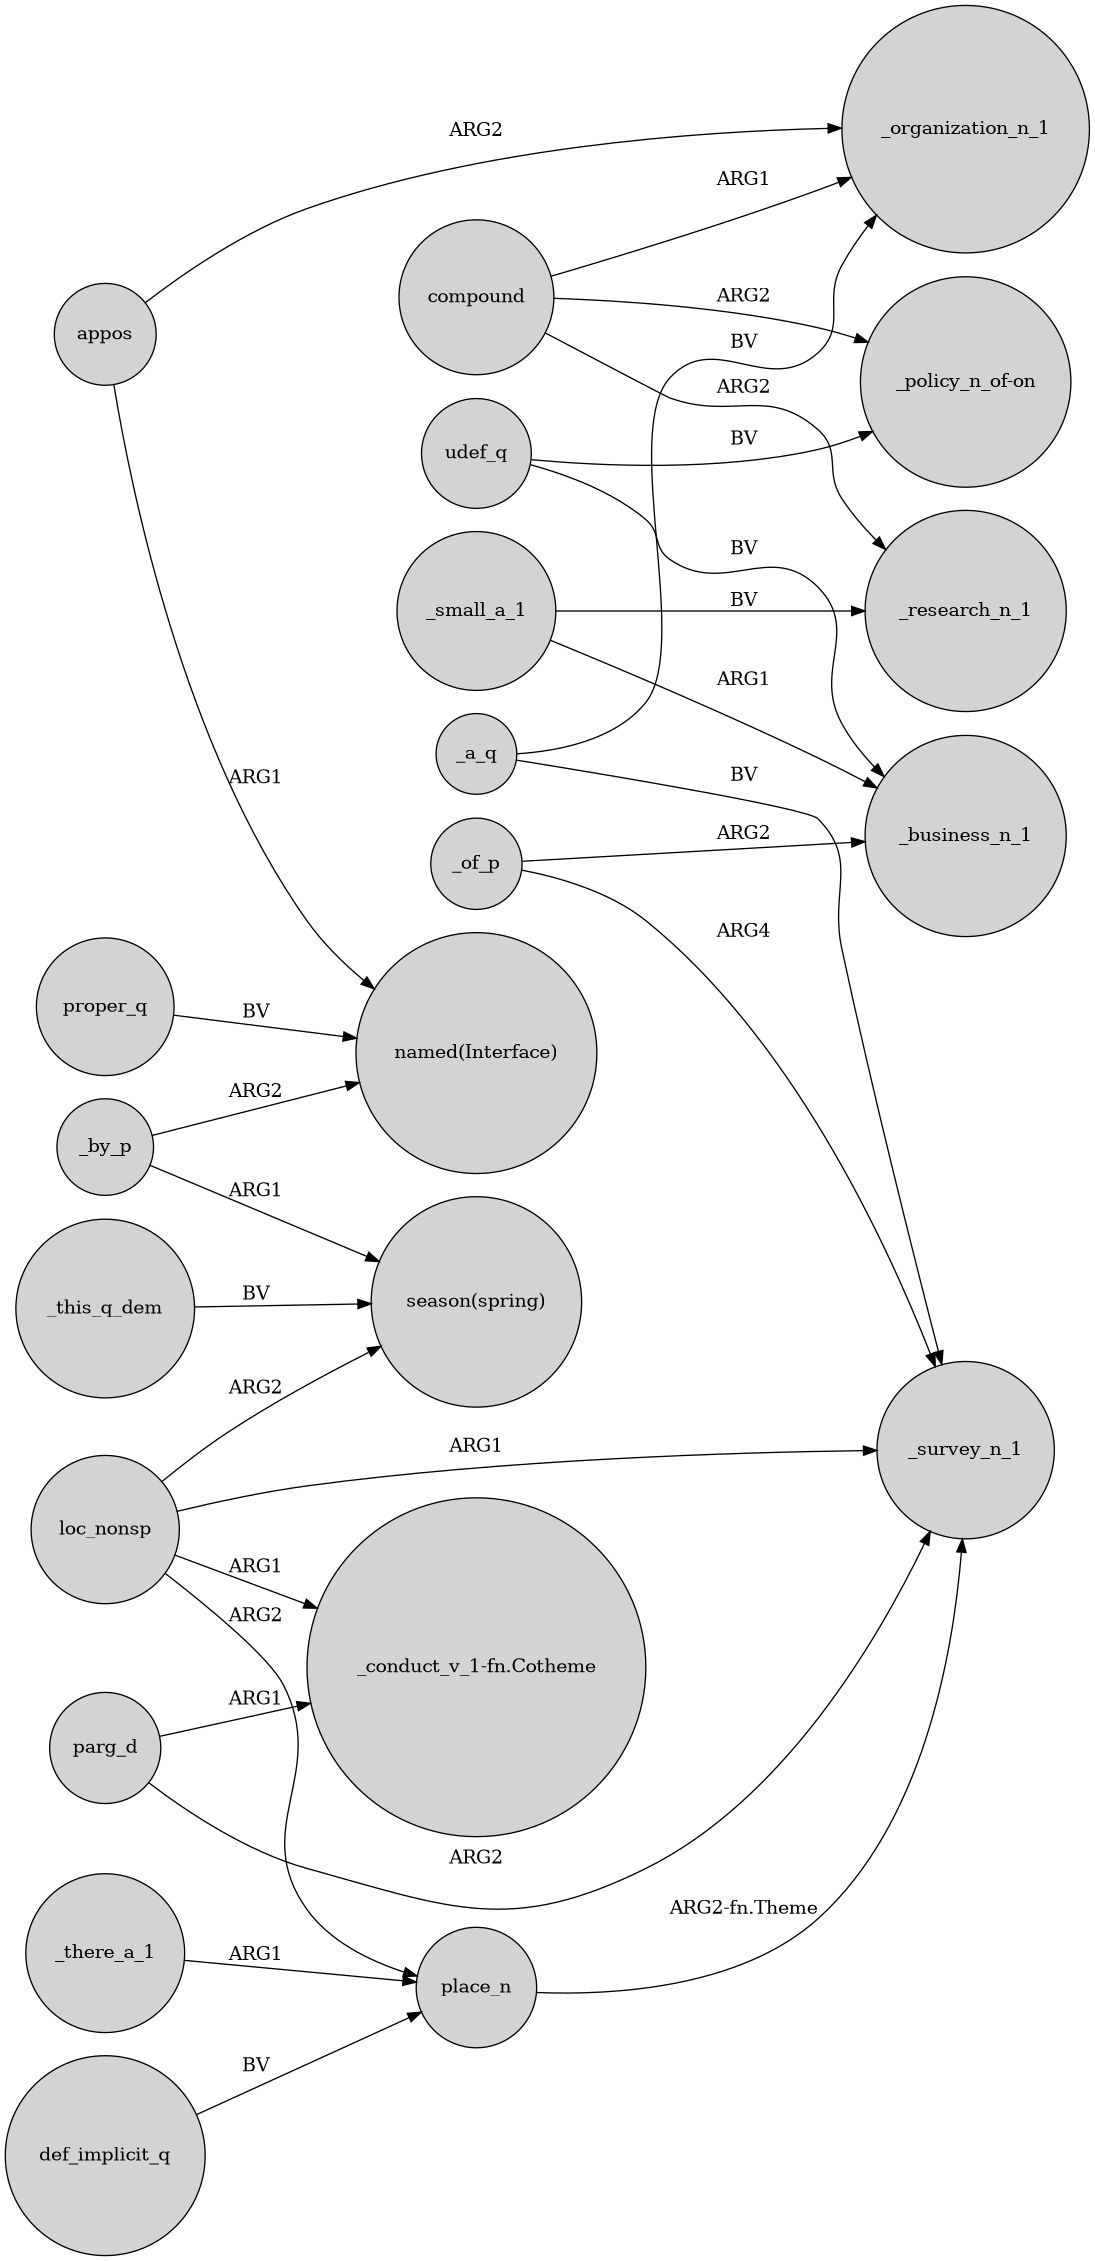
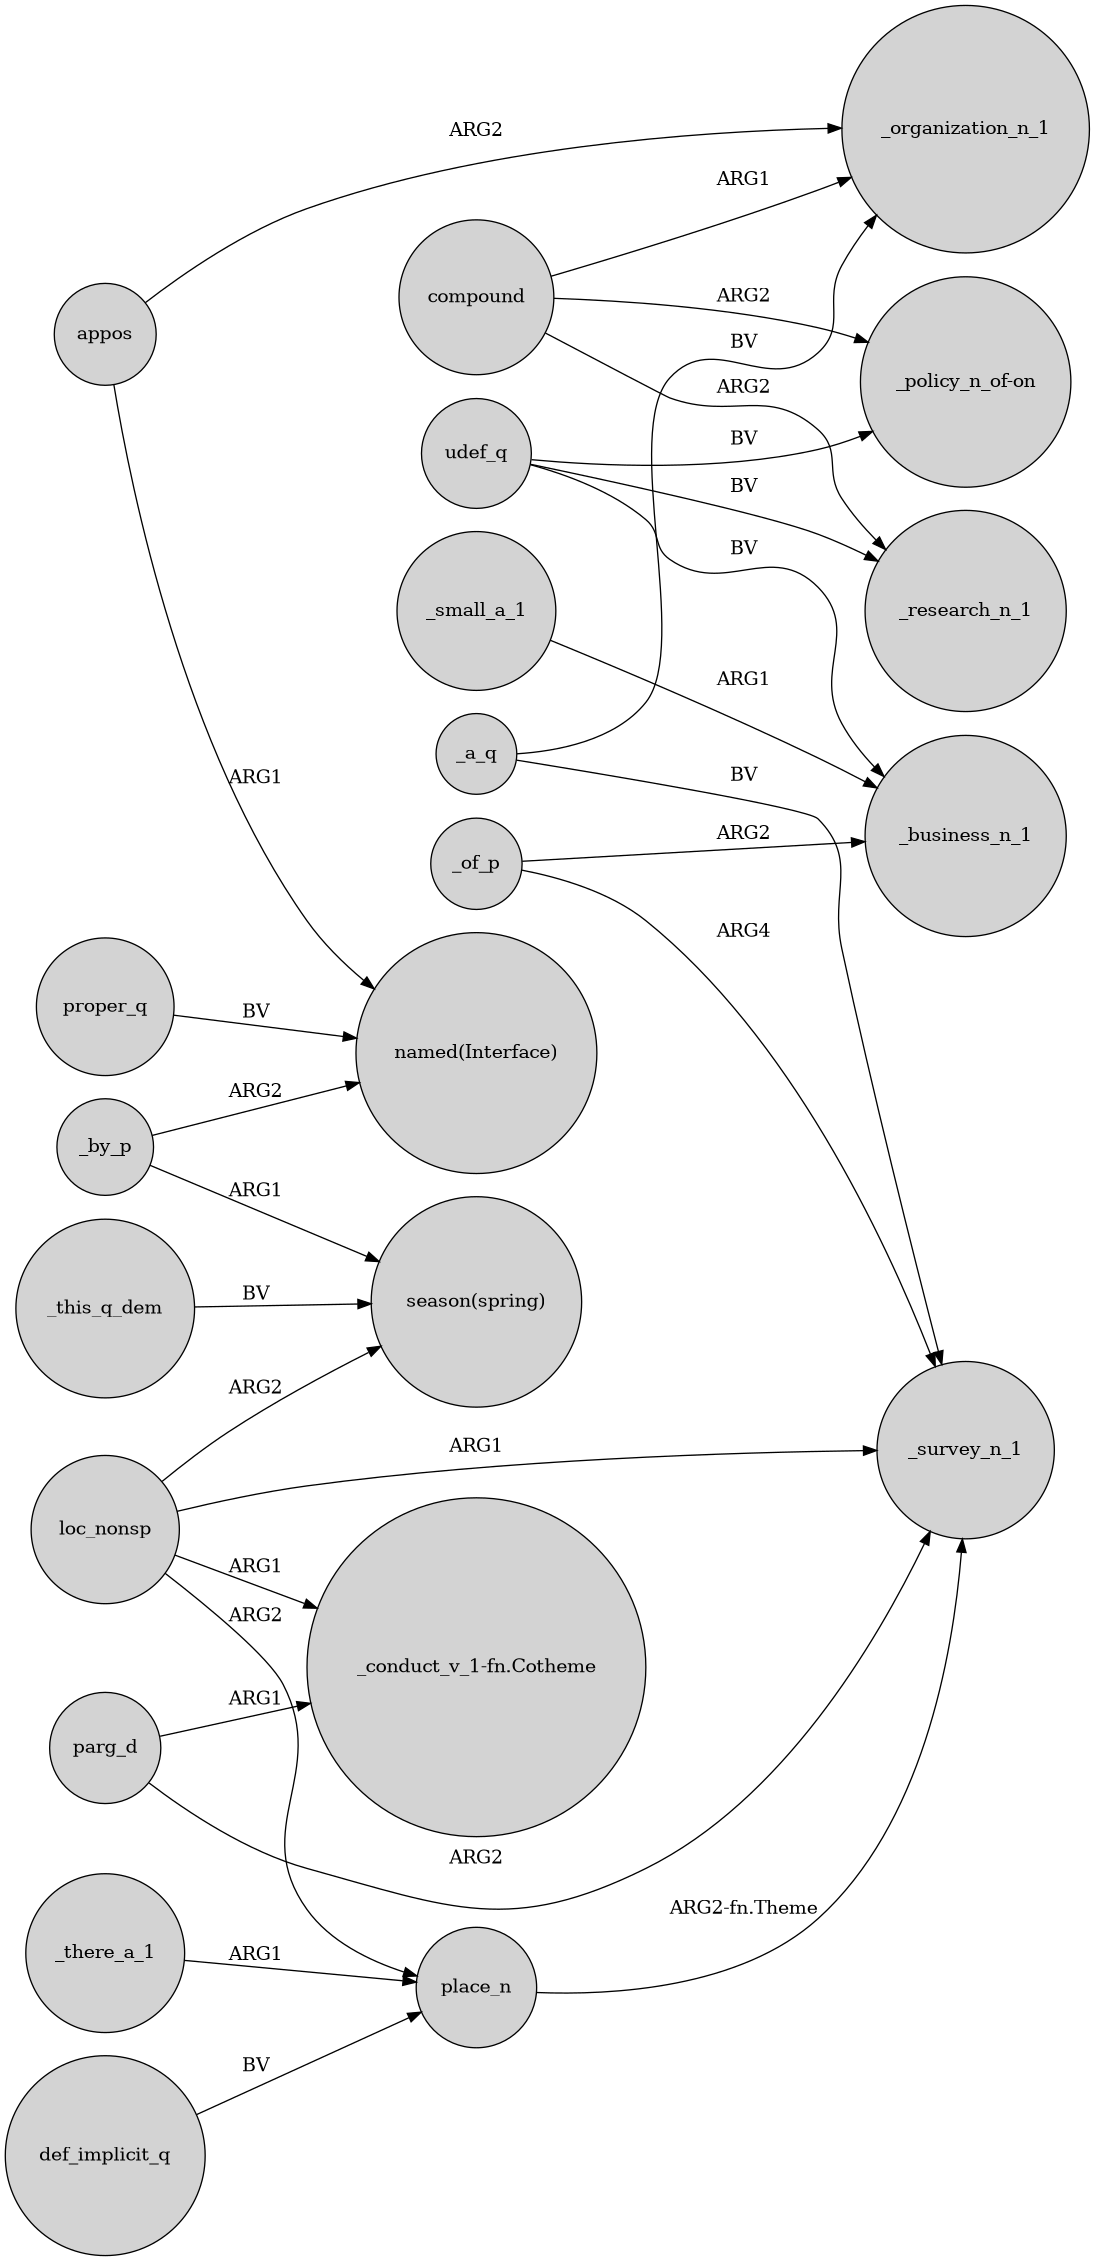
(704, 611) -> (701, 502)
